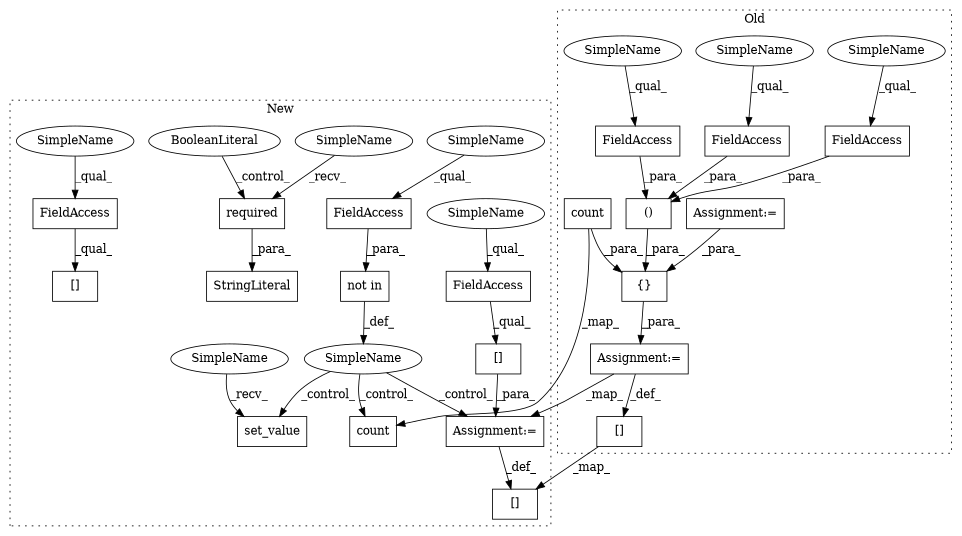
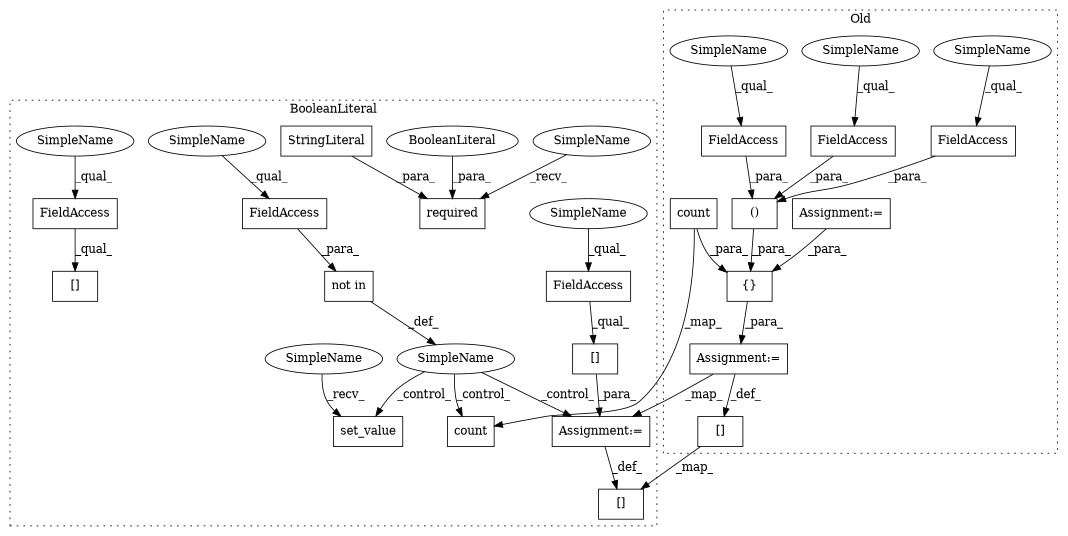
(280, 110) -> (333, 110)
(263, 177) -> (472, 177)
(252, 246) -> (386, 175)
